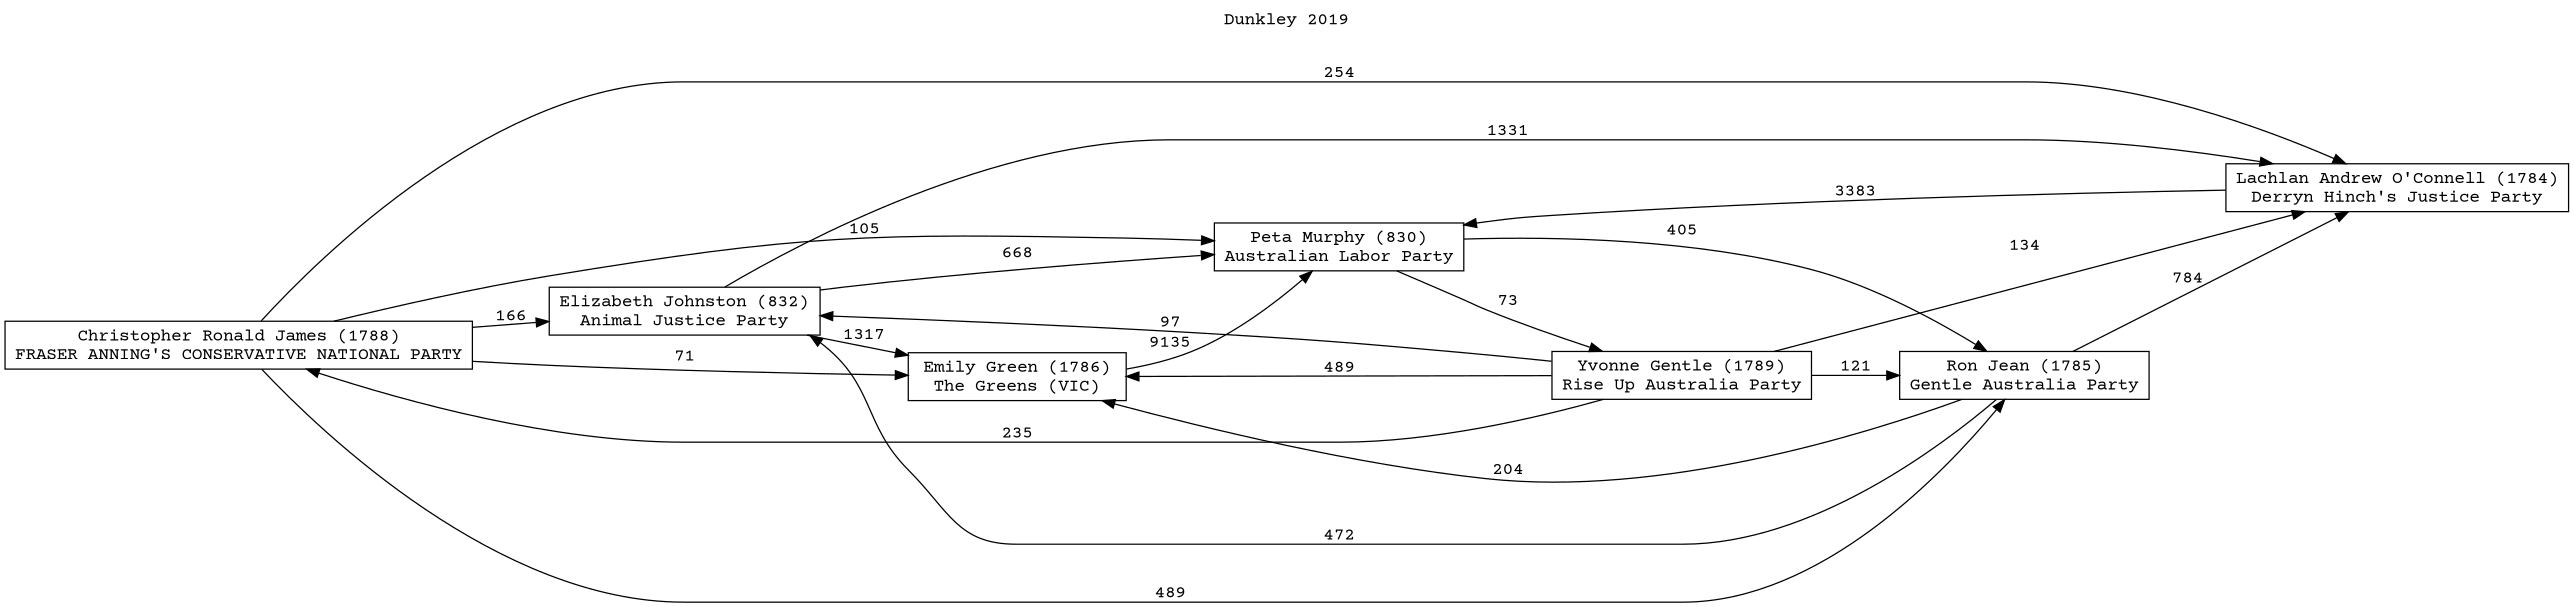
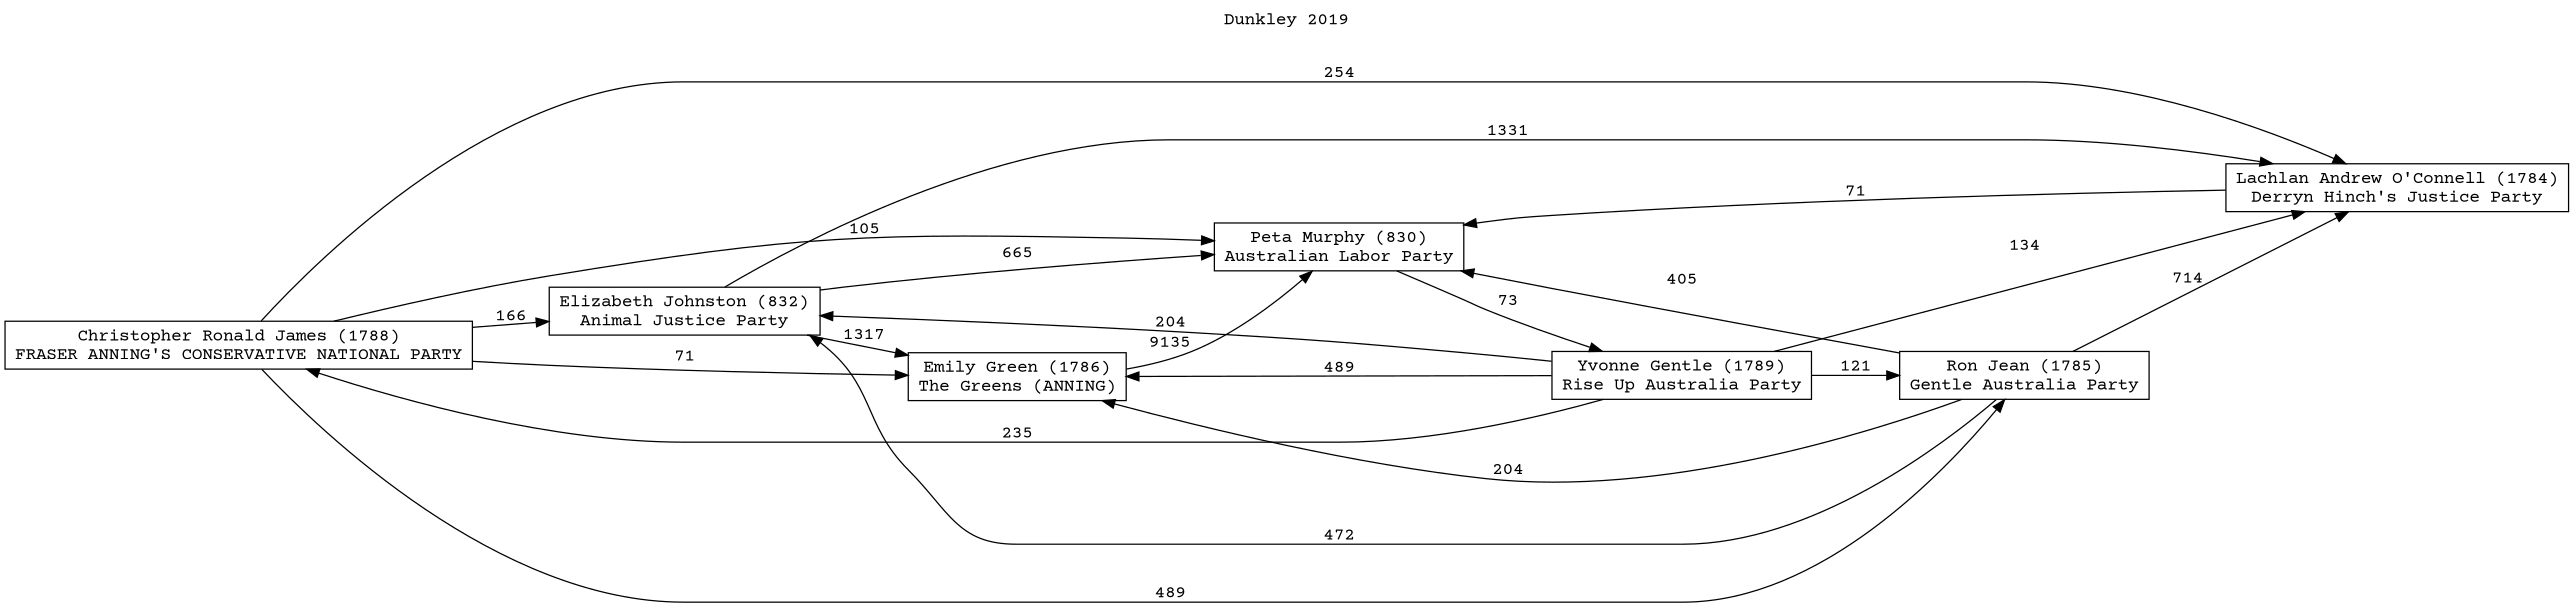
(1856, 191) -> (1856, 191)
(1017, 253) -> (1017, 253)
(1729, 253) -> (1687, 314)
(2188, 278) -> (2188, 278)
(1170, 322) -> (1170, 322)
(1017, 377) -> (1017, 377)
